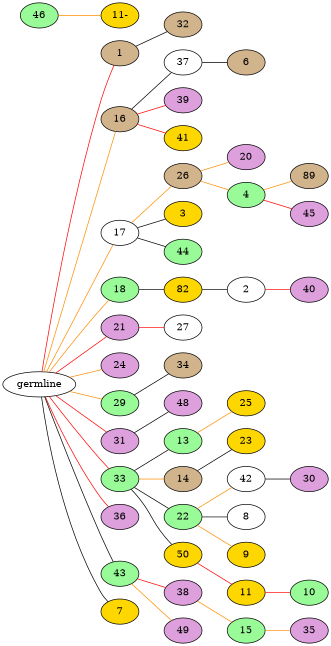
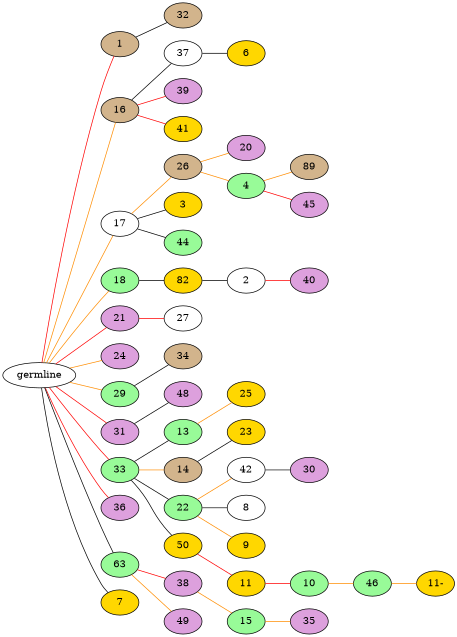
(246, 62) -> (246, 53)
(120, 574) -> (120, 565)
none -> (341, 584)
